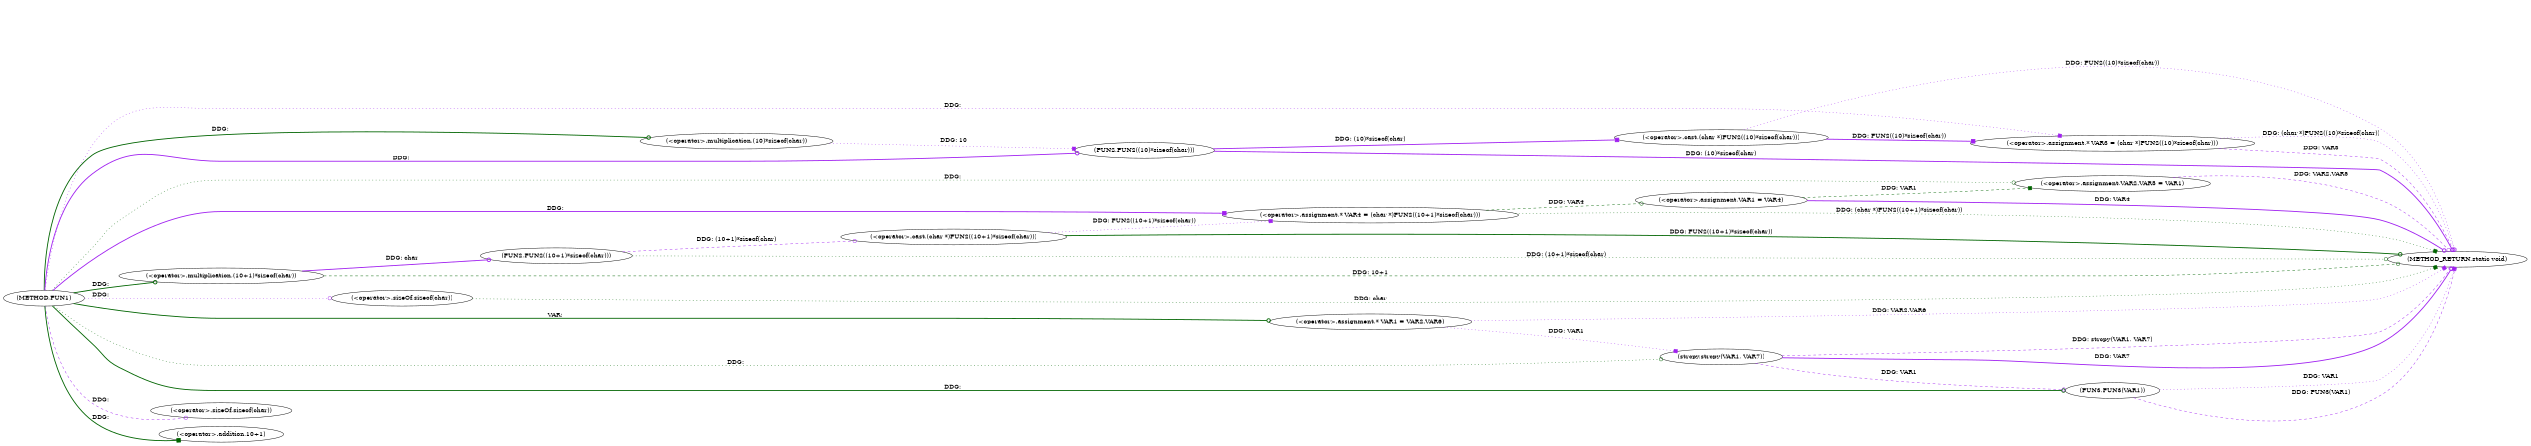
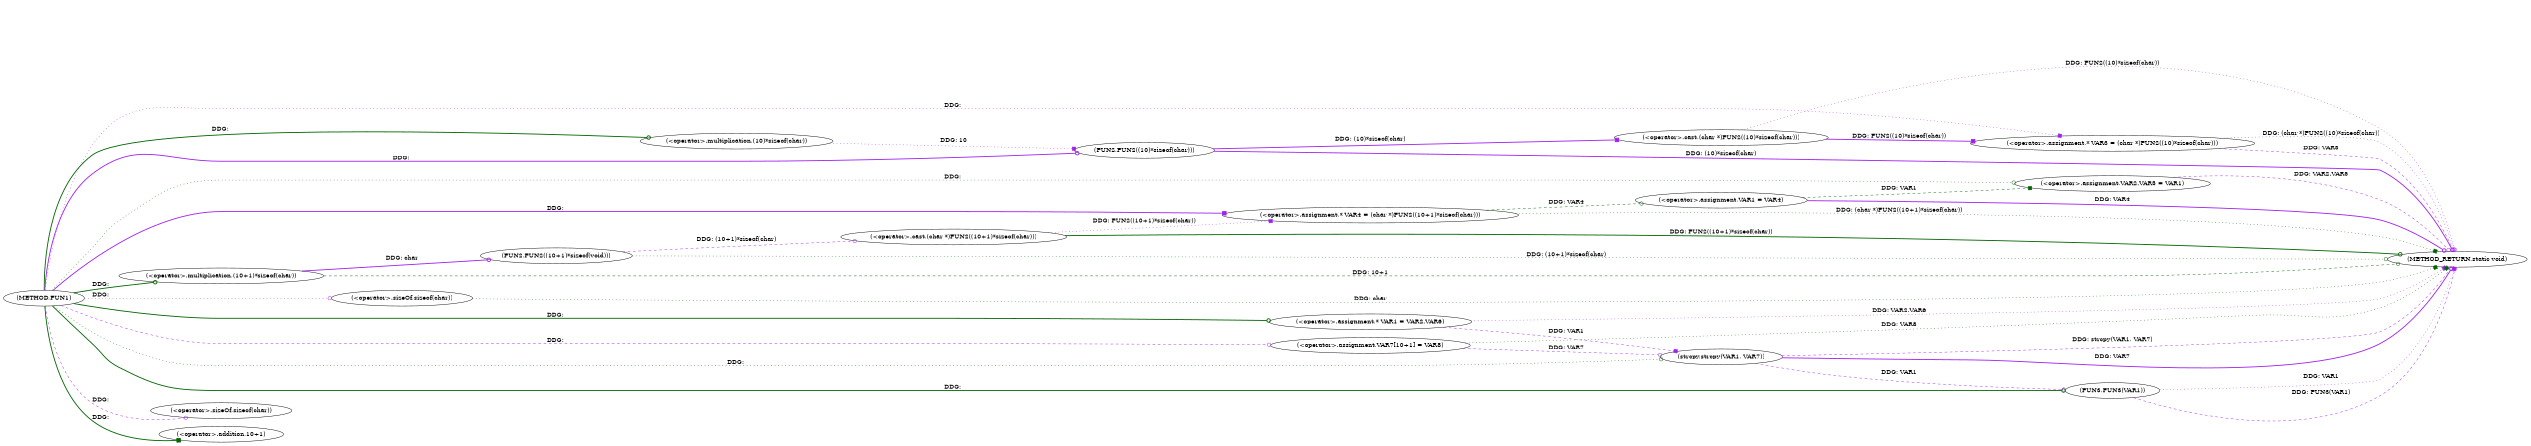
(556, 256) -> (556, 256)
(556, 315) -> (556, 315)
(1558, 337) -> (1558, 337)
none -> (1370, 345)
